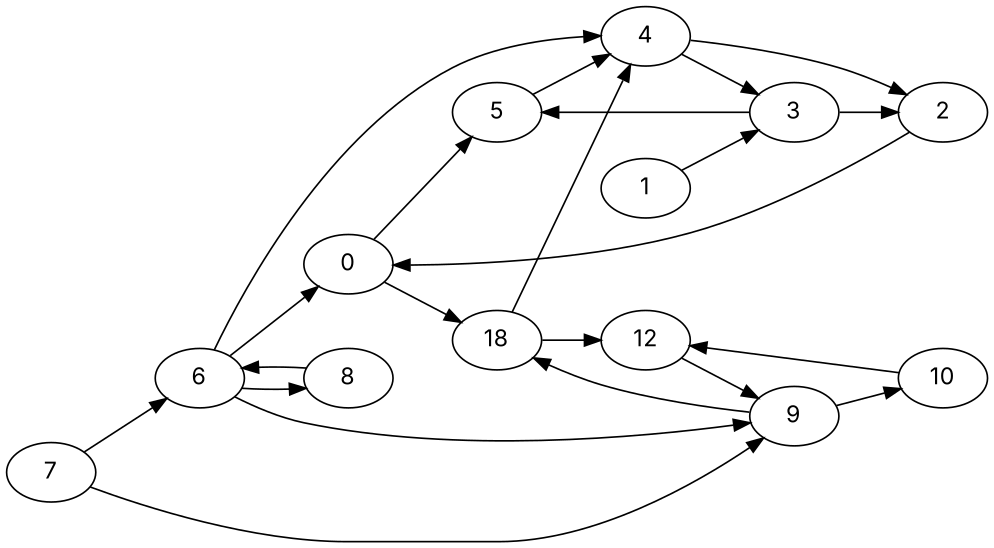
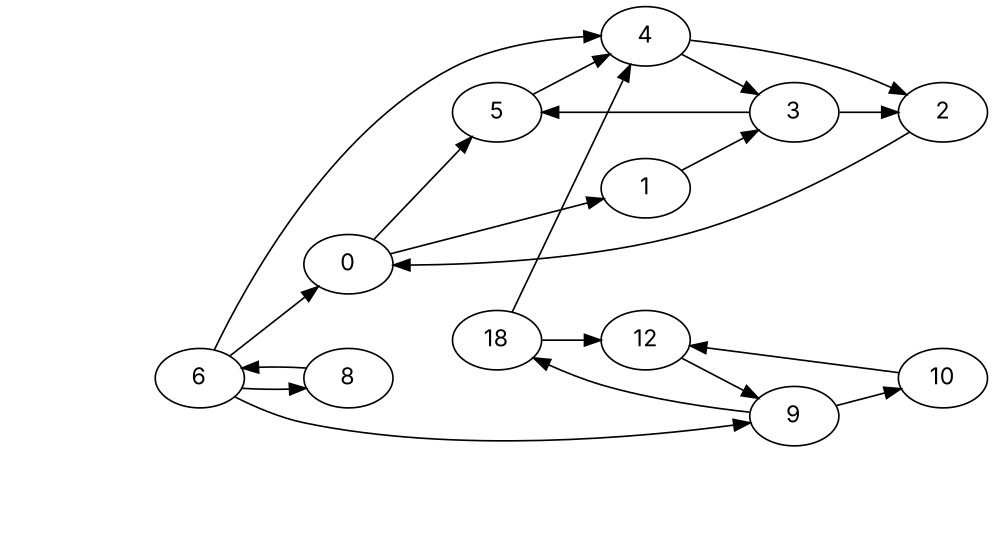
(415, 298) -> (489, 228)
(51, 472) -> none
